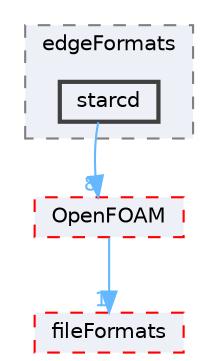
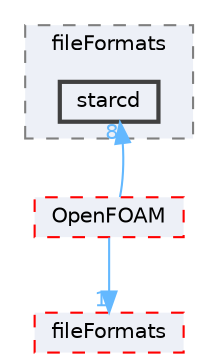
(109, 45) -> (109, 45)
(95, 152) -> (123, 170)
